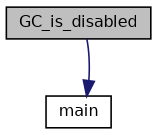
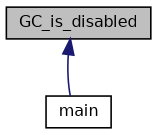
(89, 60) -> (68, 76)
